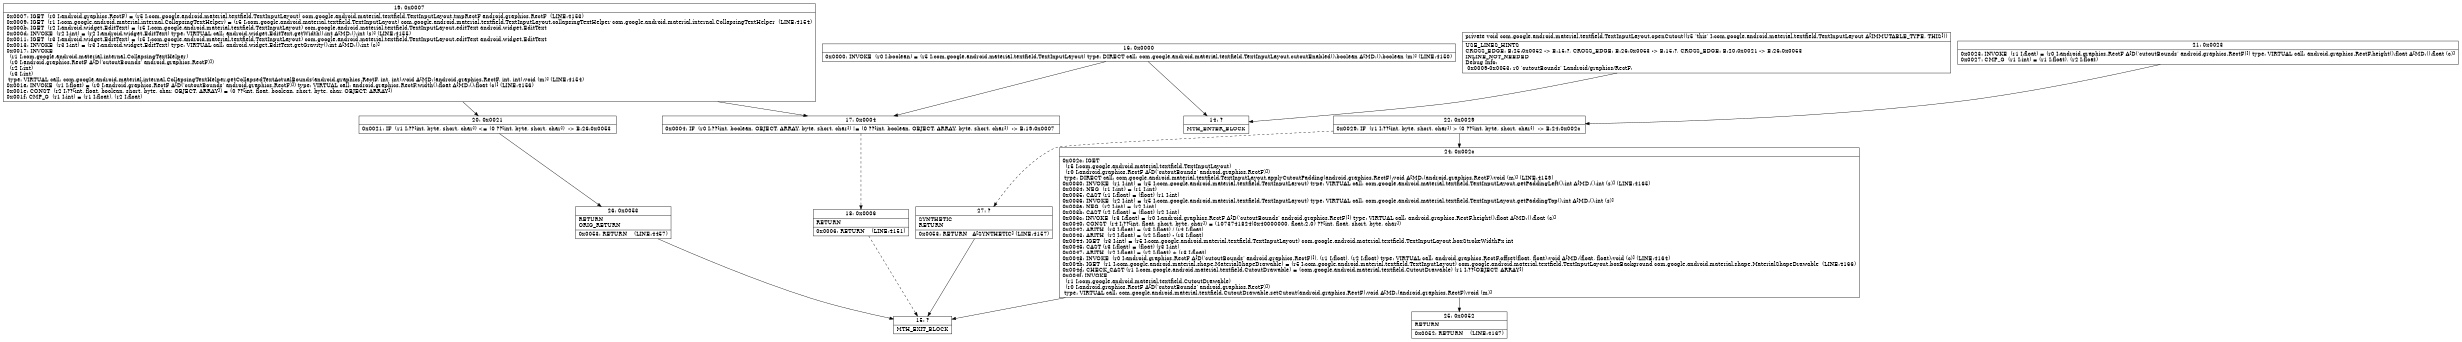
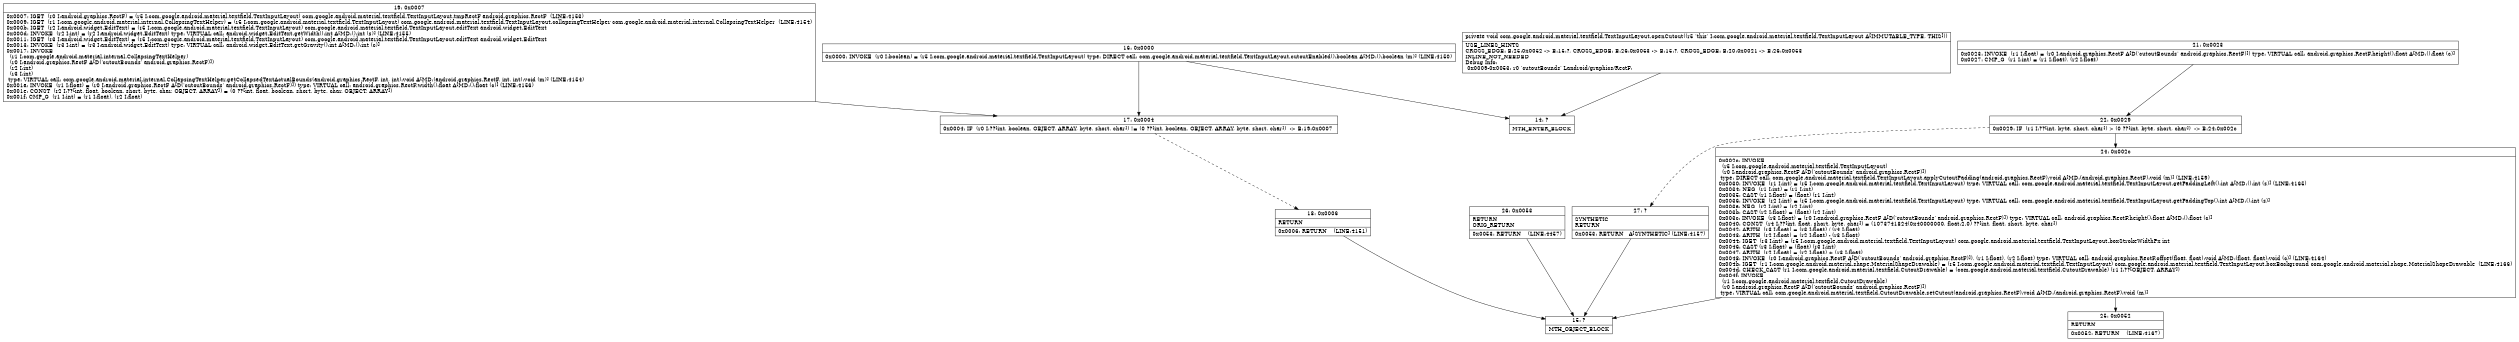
(488, 125) -> none
(1083, 161) -> (1744, 161)
(892, 274) -> (1439, 287)
(923, 329) -> (1579, 329)
